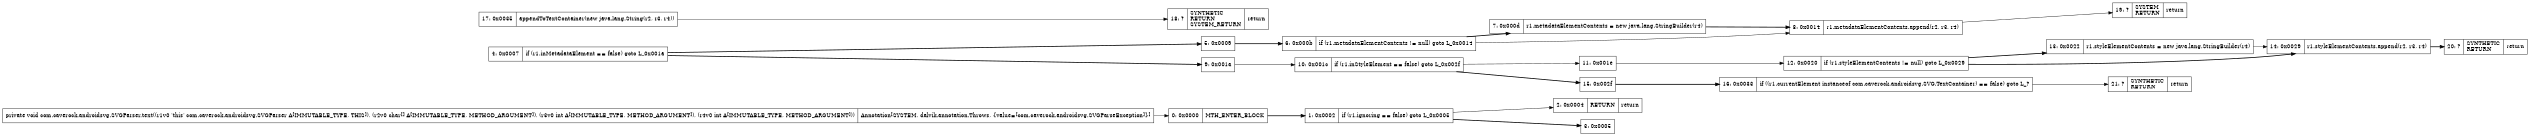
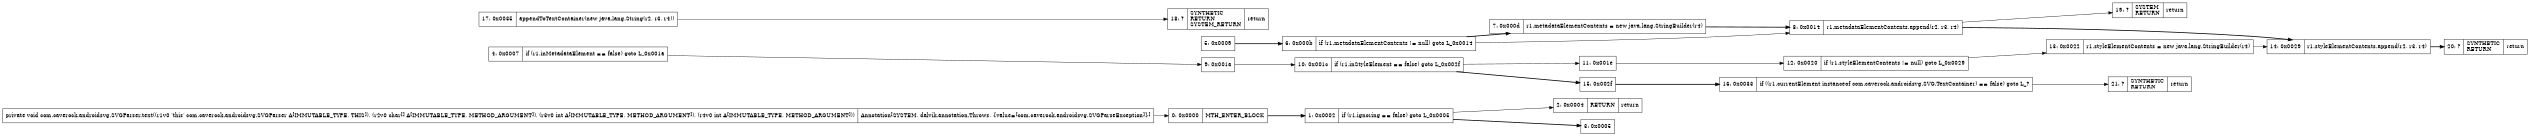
(933, 48) -> none
(2005, 55) -> (2005, 55)
(933, 60) -> (933, 60)
(2130, 63) -> (2125, 30)
